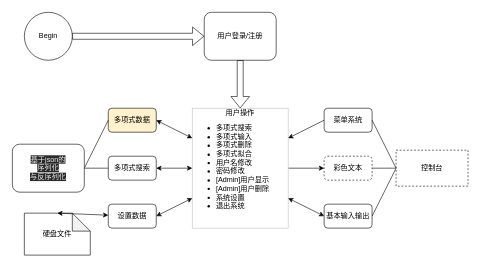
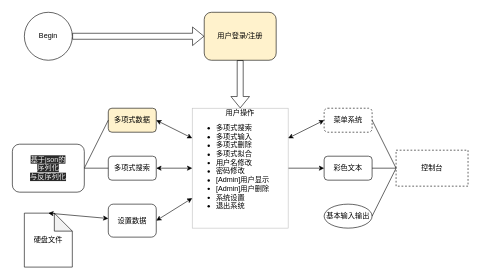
(240, 36) -> (240, 36)
(348, 120) -> (348, 120)
(321, 122) -> (319, 123)
(348, 168) -> (348, 168)
(319, 214) -> none
(132, 216) -> (132, 221)
(348, 216) -> (348, 216)
(57, 234) -> (48, 240)
